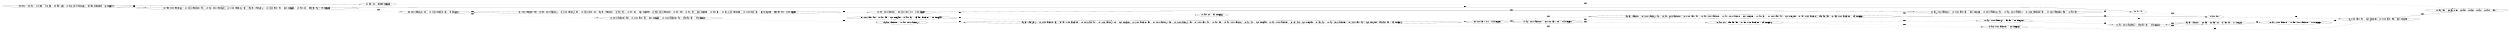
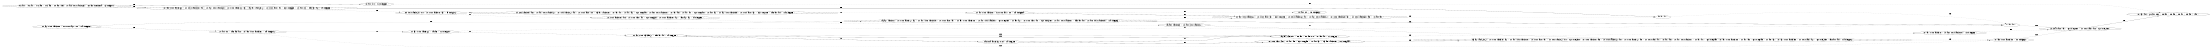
(379, 4) -> (377, 4)
(1212, 15) -> (1310, 12)
(1488, 22) -> none
none -> (1001, 42)
